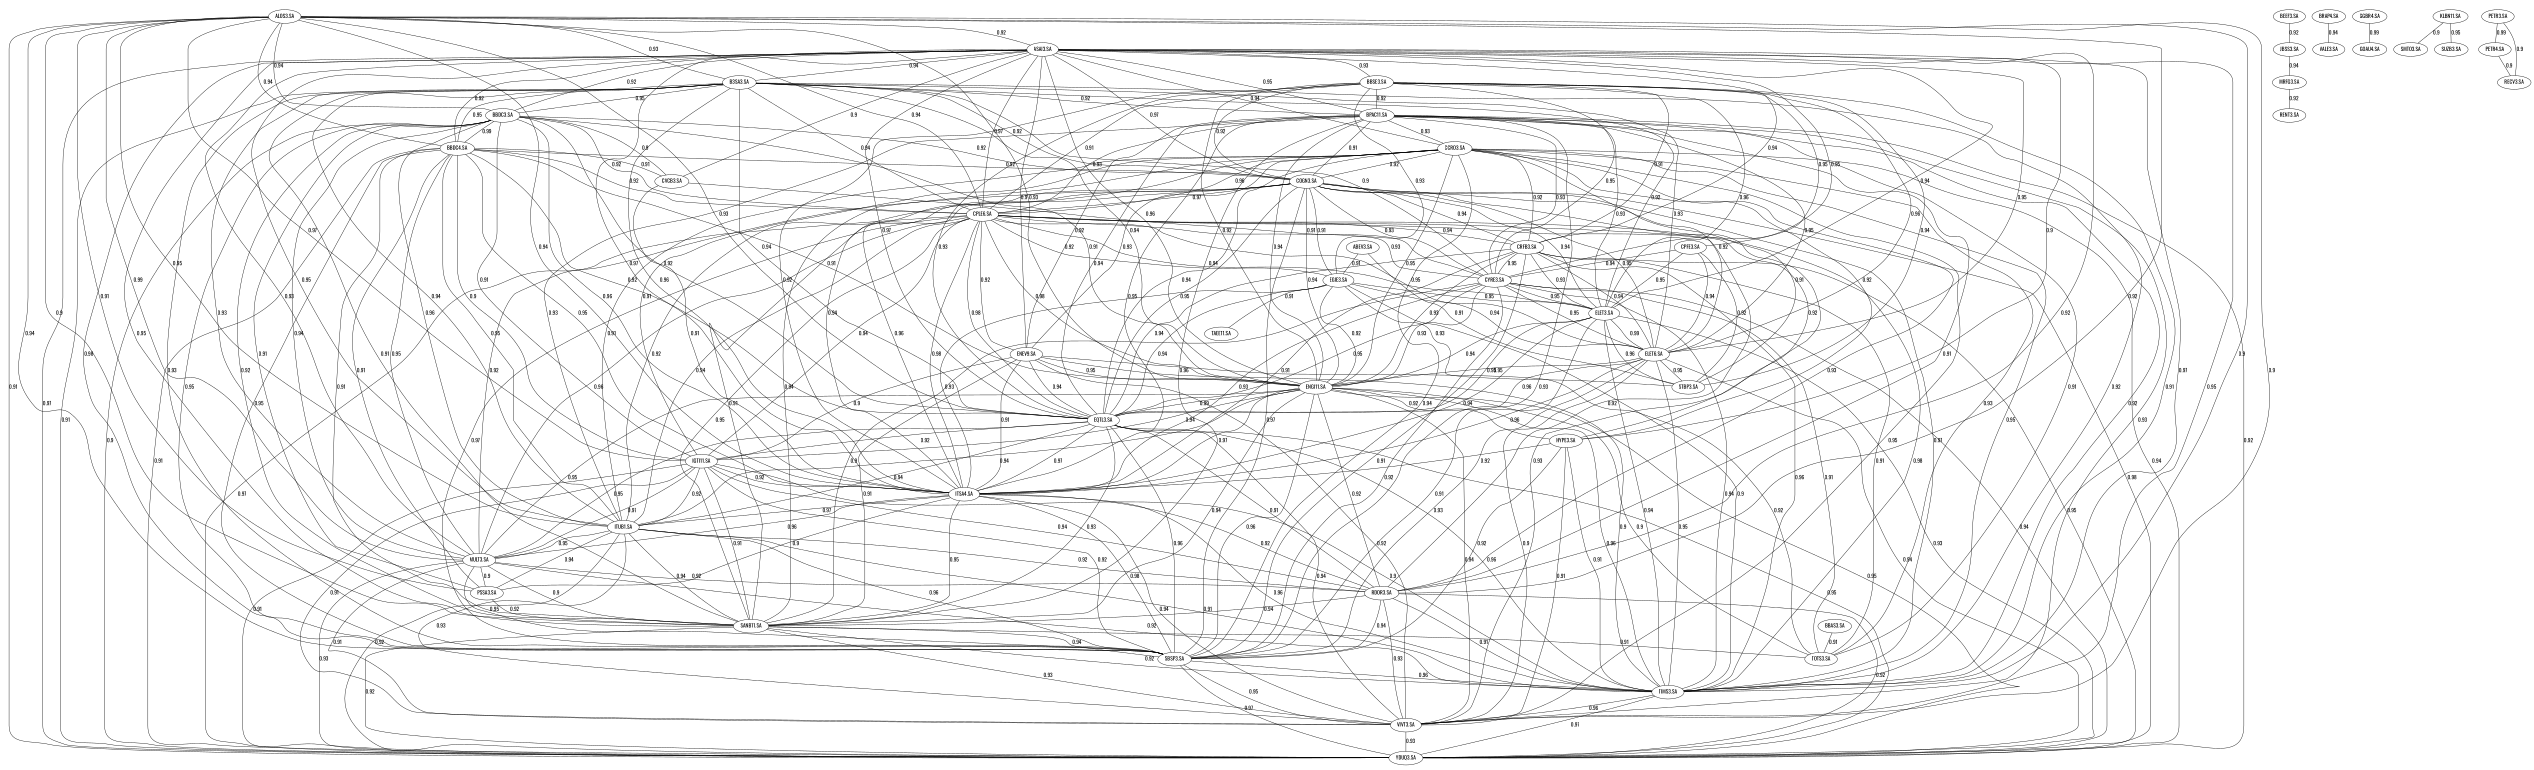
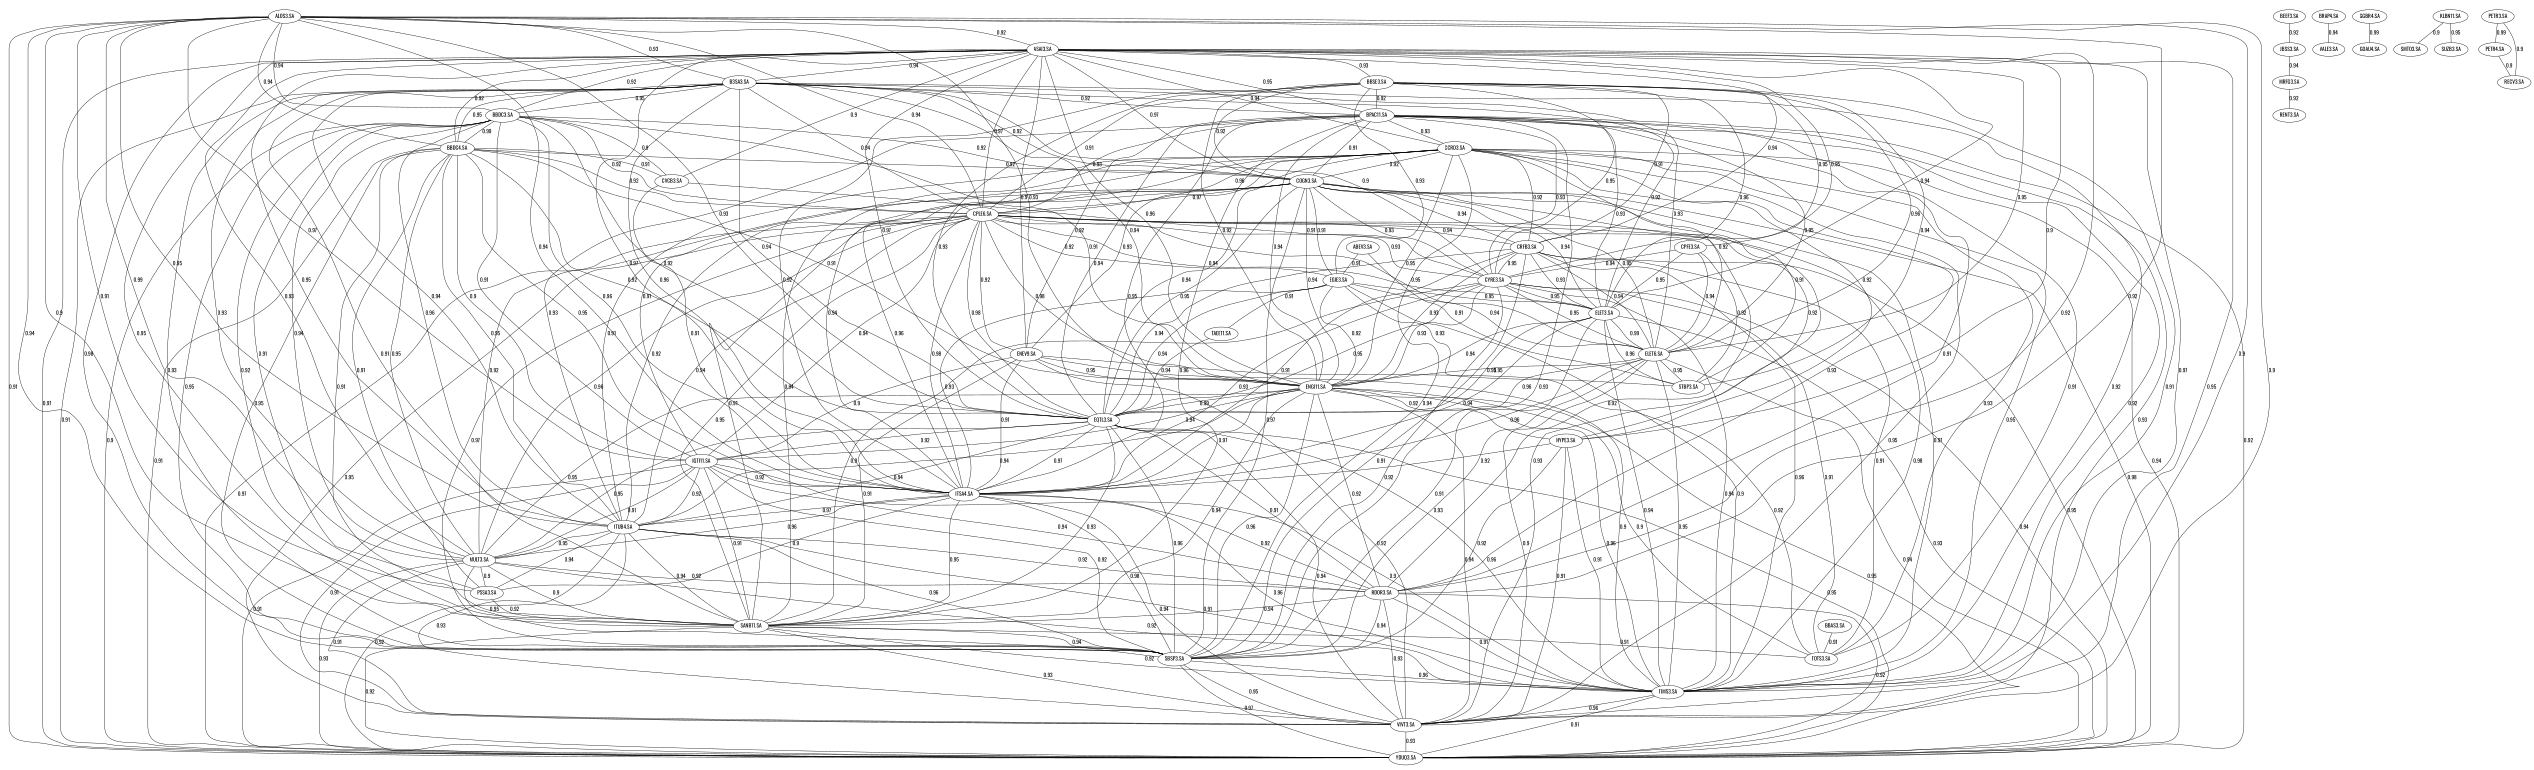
(1057, 398) -> (1160, 370)
(623, 527) -> (623, 527)
none -> (275, 655)
